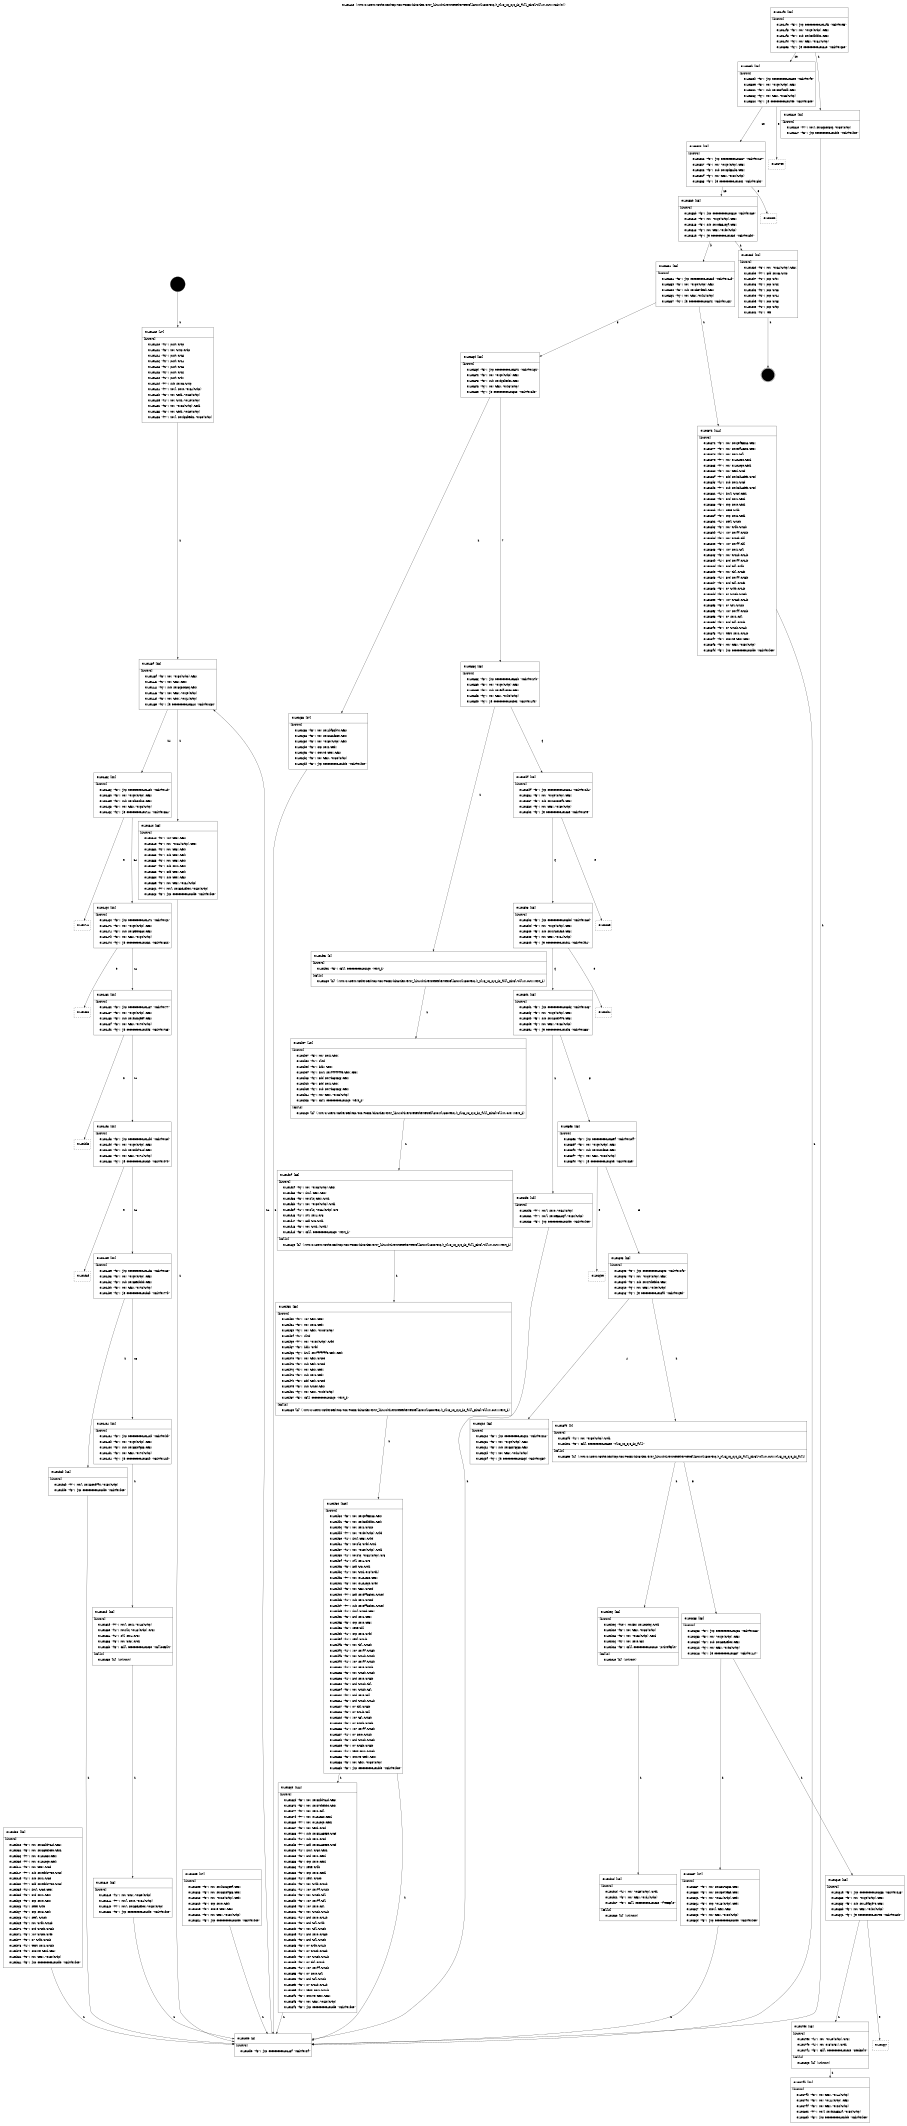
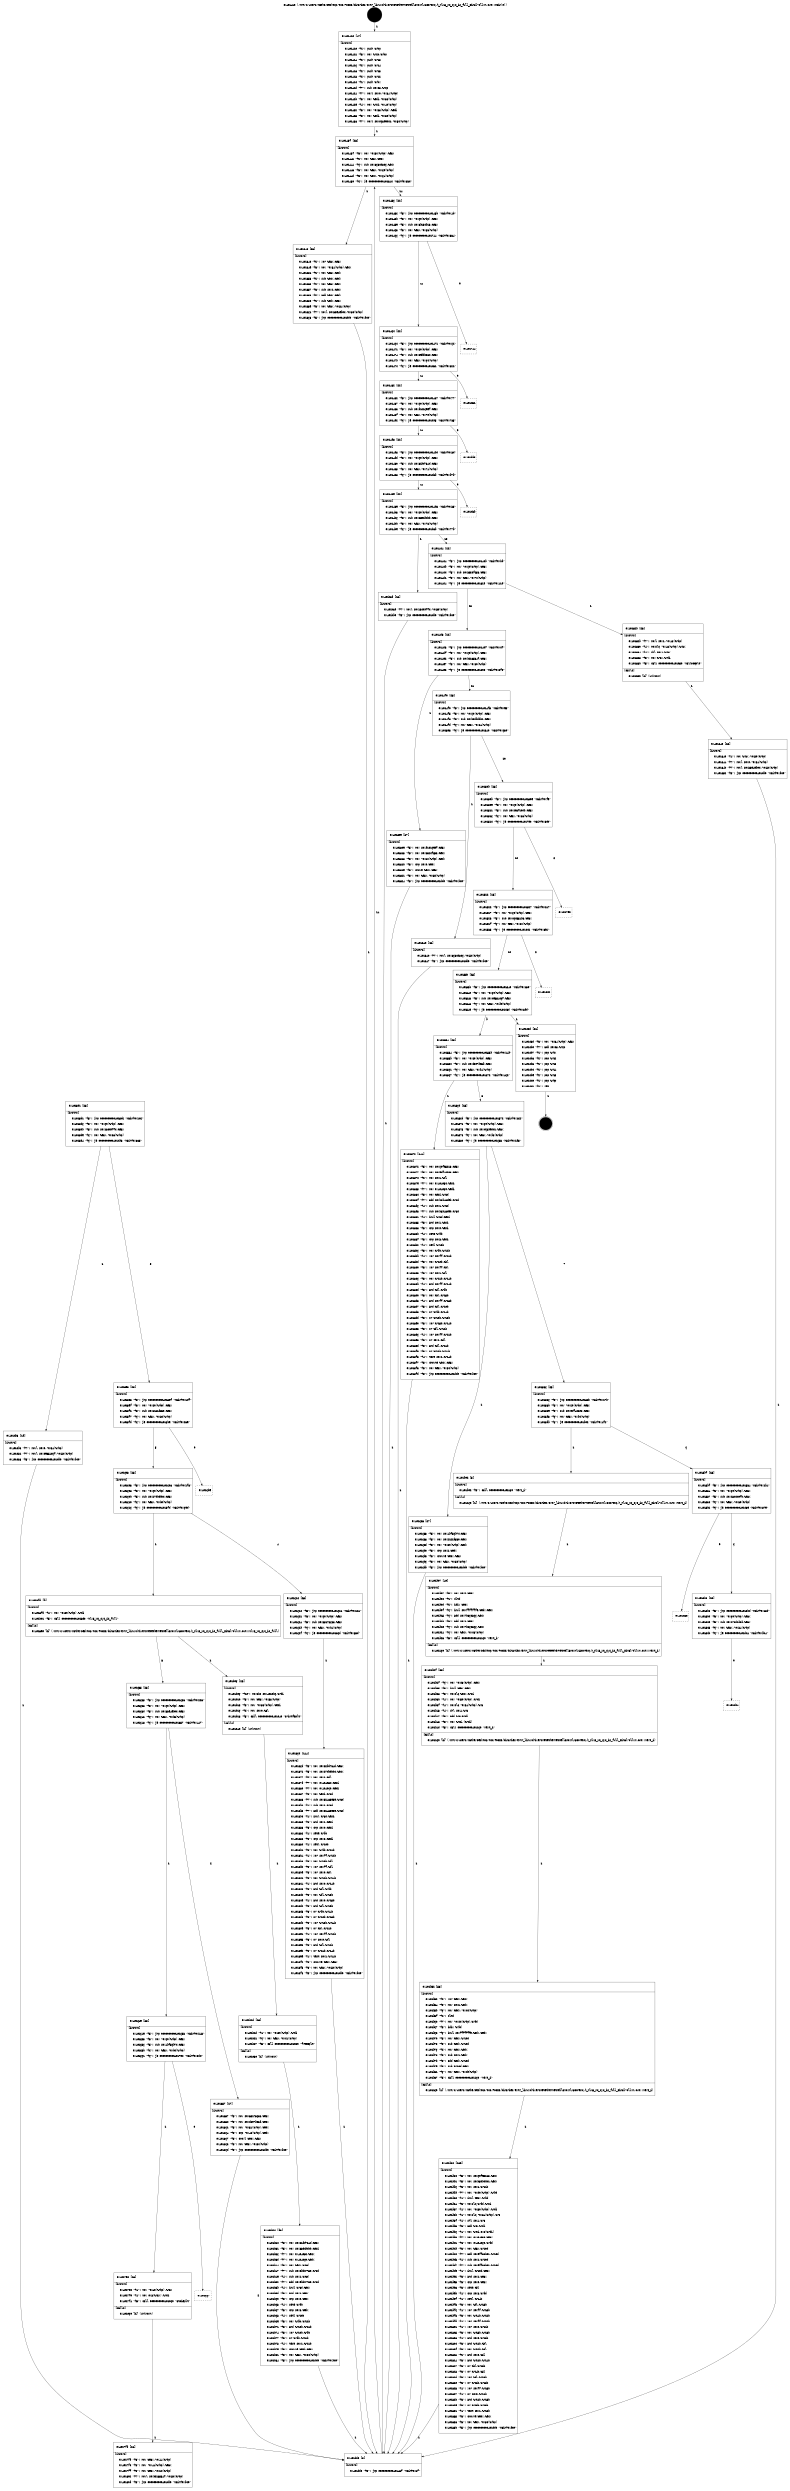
none -> (467, 653)
(553, 968) -> none
(339, 1777) -> (324, 1693)
none -> (295, 2143)
